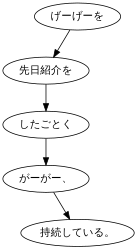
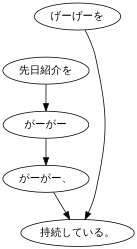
(64, 40) -> (105, 121)
(46, 125) -> (46, 125)
